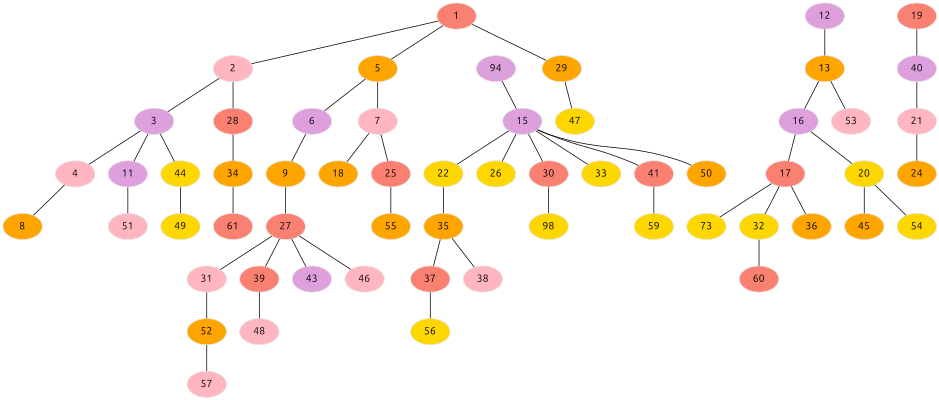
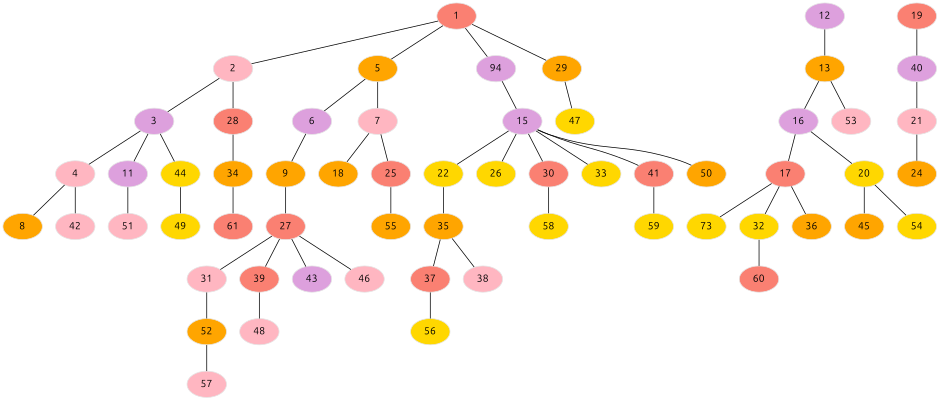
none -> (476, 42)
none -> (75, 226)
(549, 226) -> (549, 226)
